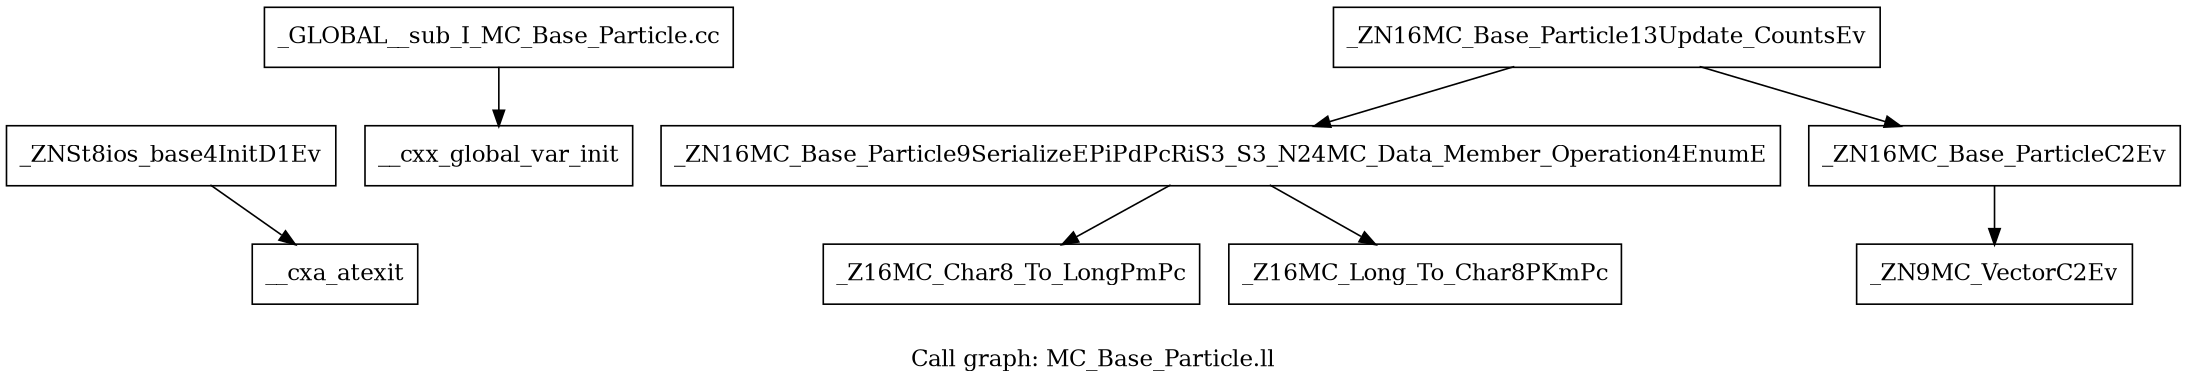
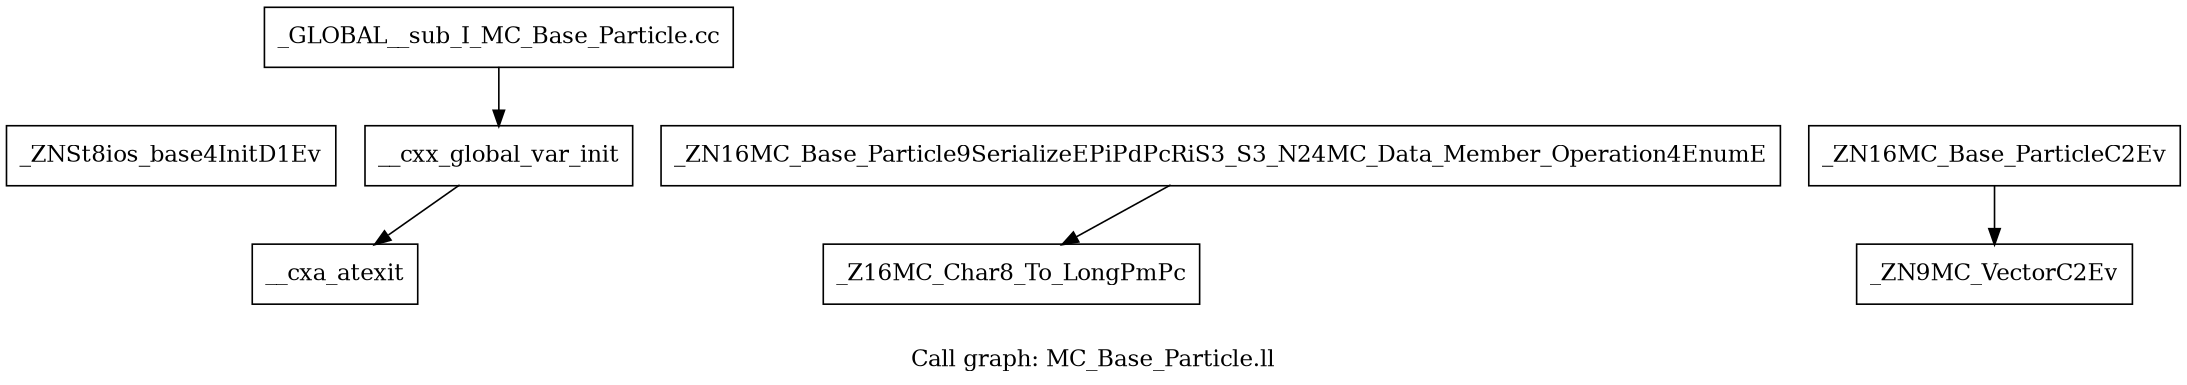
(1607, 37) -> none
(246, 210) -> (424, 210)
(1425, 274) -> none
